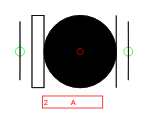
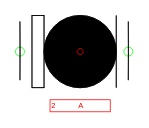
(72, 102) -> (80, 105)
